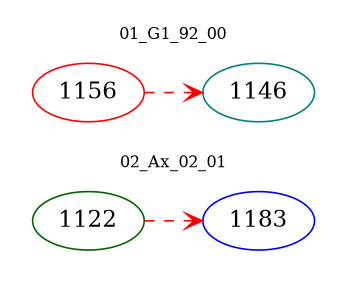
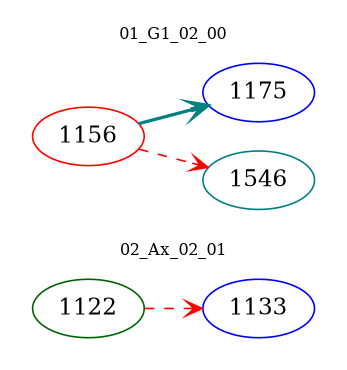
(174, 35) -> (174, 35)
none -> (259, 93)
(259, 93) -> (259, 180)
(259, 221) -> (259, 308)
